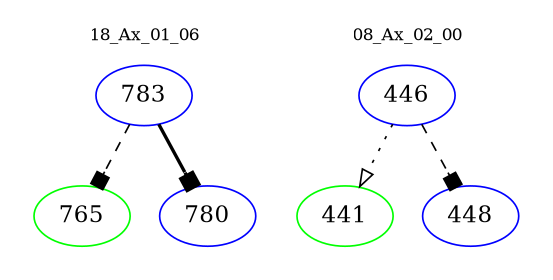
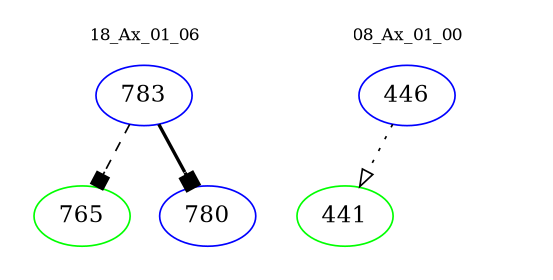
(408, 36) -> (408, 36)
(471, 216) -> none
